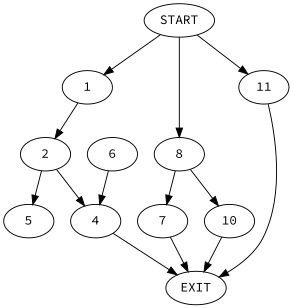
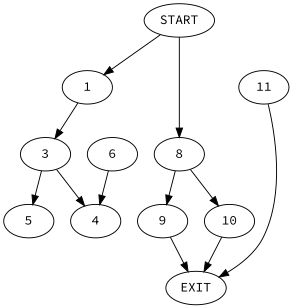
(219, 52) -> none
(46, 154) -> (46, 154)
(163, 221) -> (163, 221)
(141, 252) -> none
